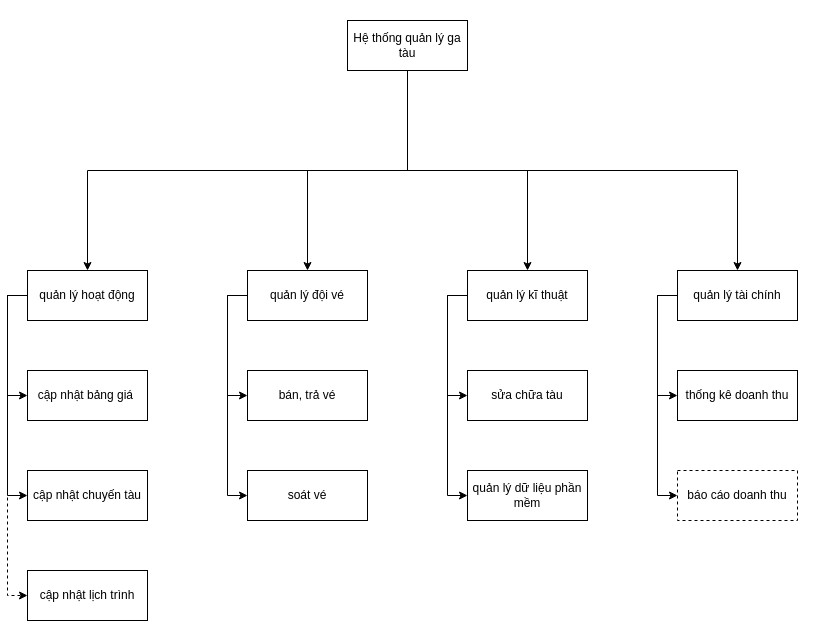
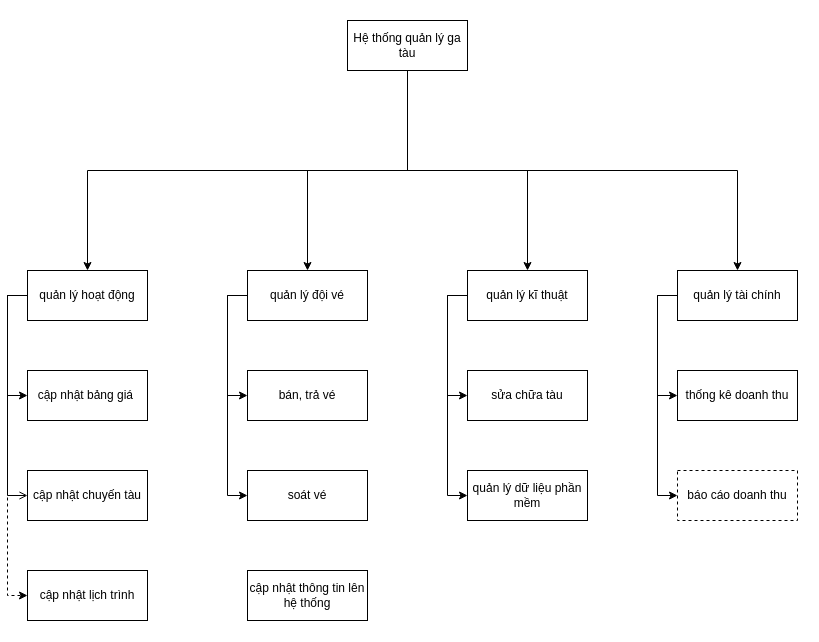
(19, 496) -> (20, 496)
none -> (308, 596)
